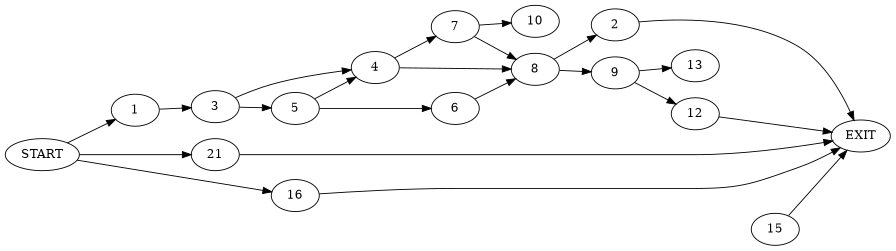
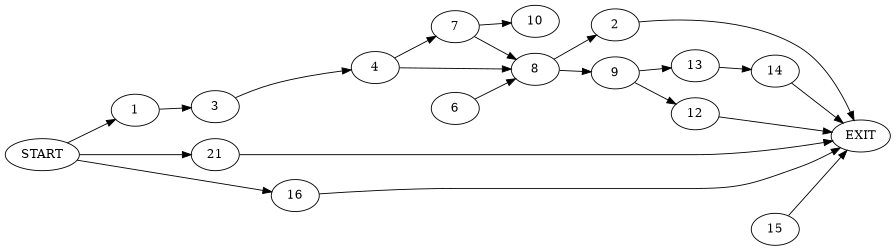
none -> (775, 71)
(295, 108) -> none
